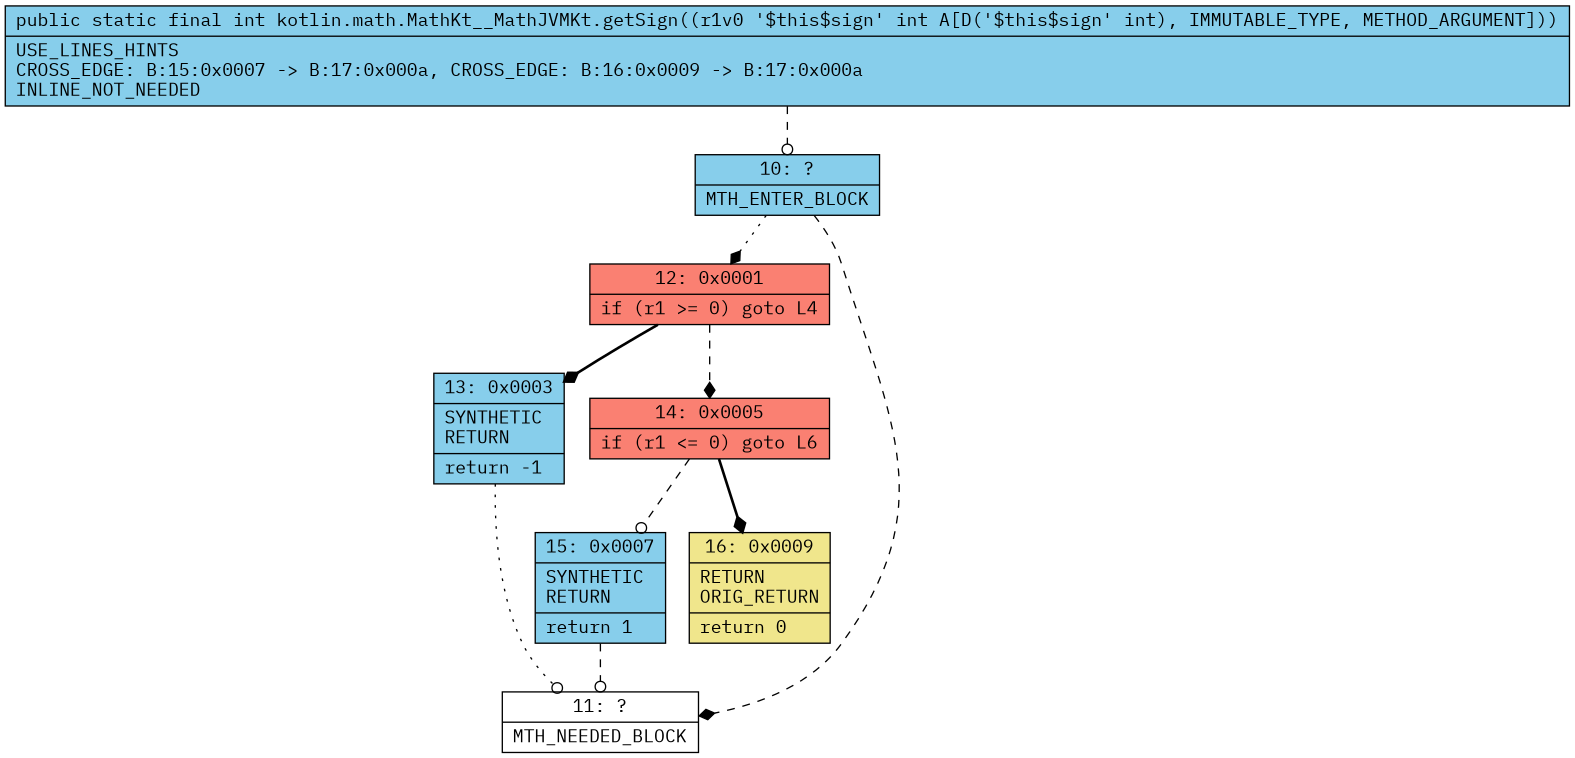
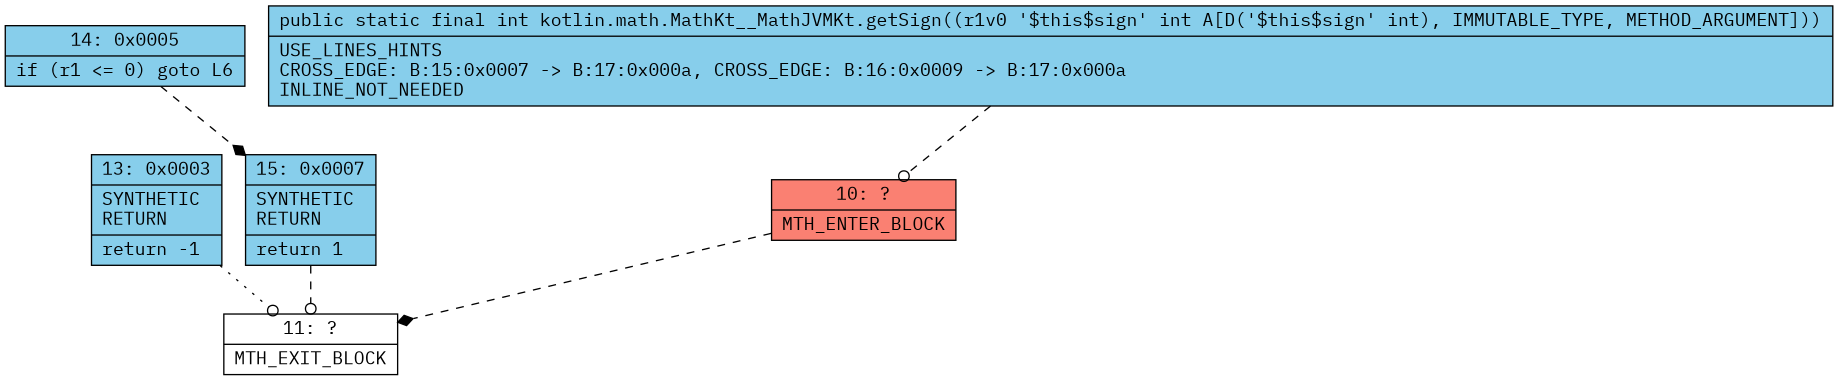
(787, 185) -> (864, 210)
(710, 294) -> none
(710, 429) -> (125, 56)
(667, 491) -> (197, 116)
(760, 588) -> none
(600, 737) -> (311, 359)
